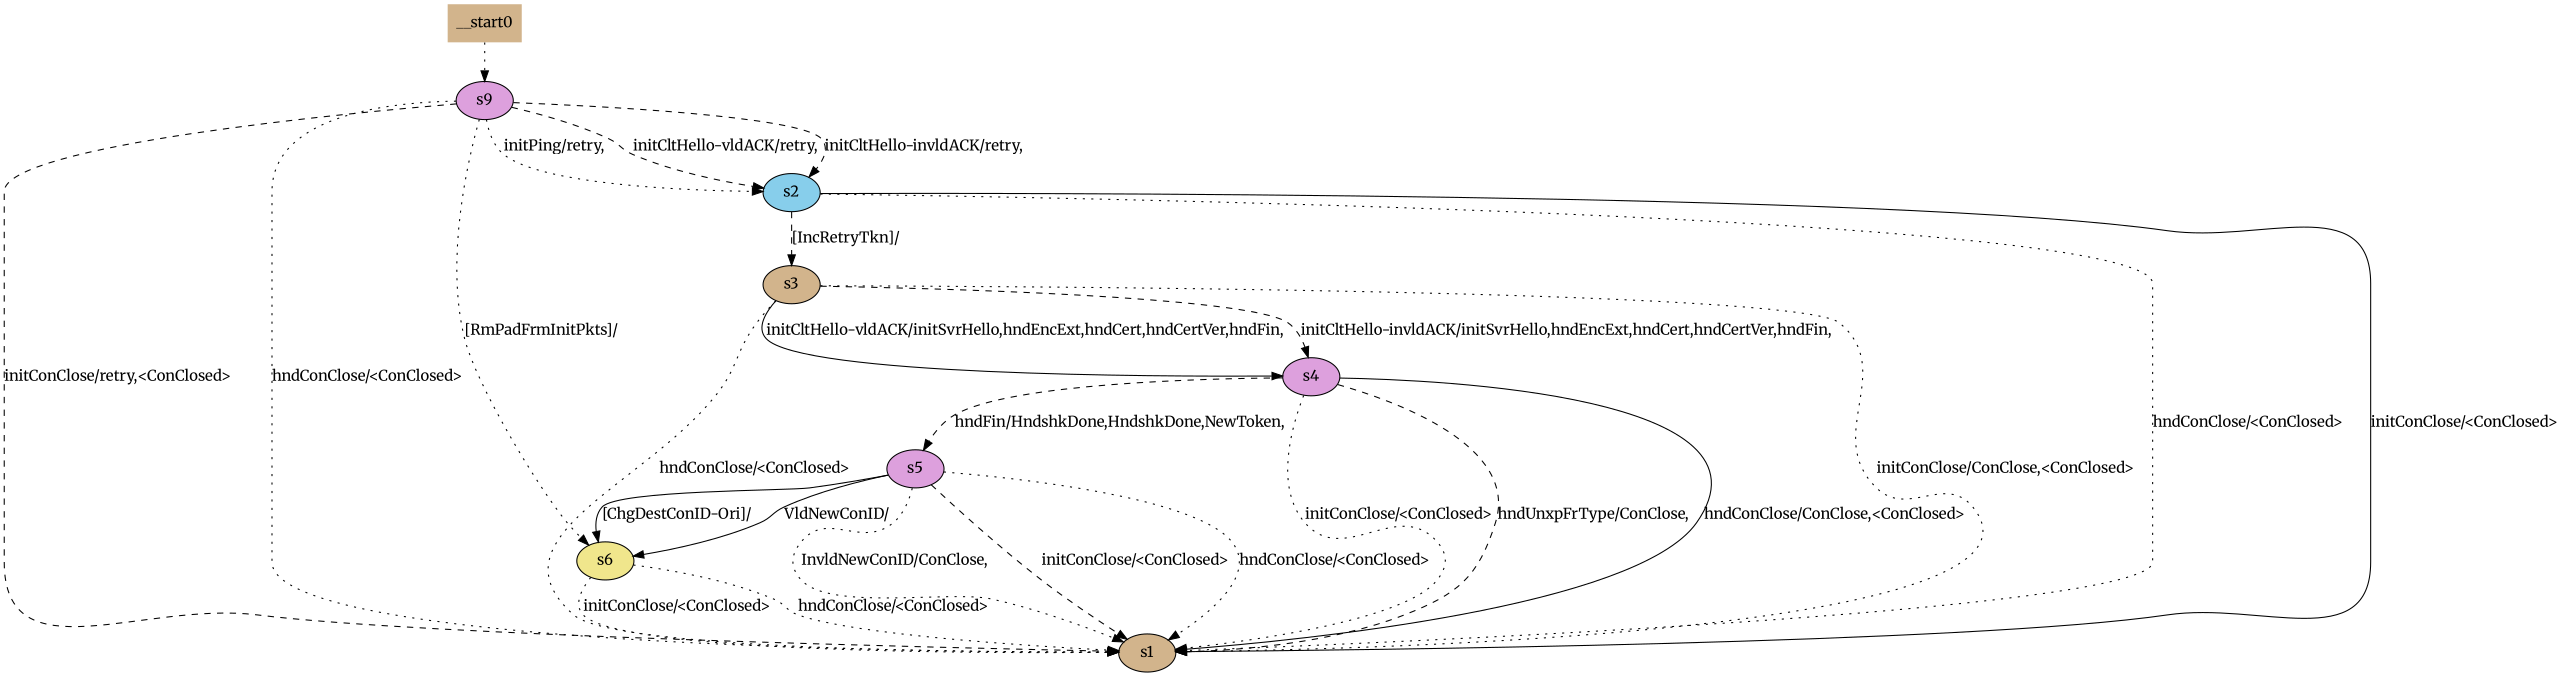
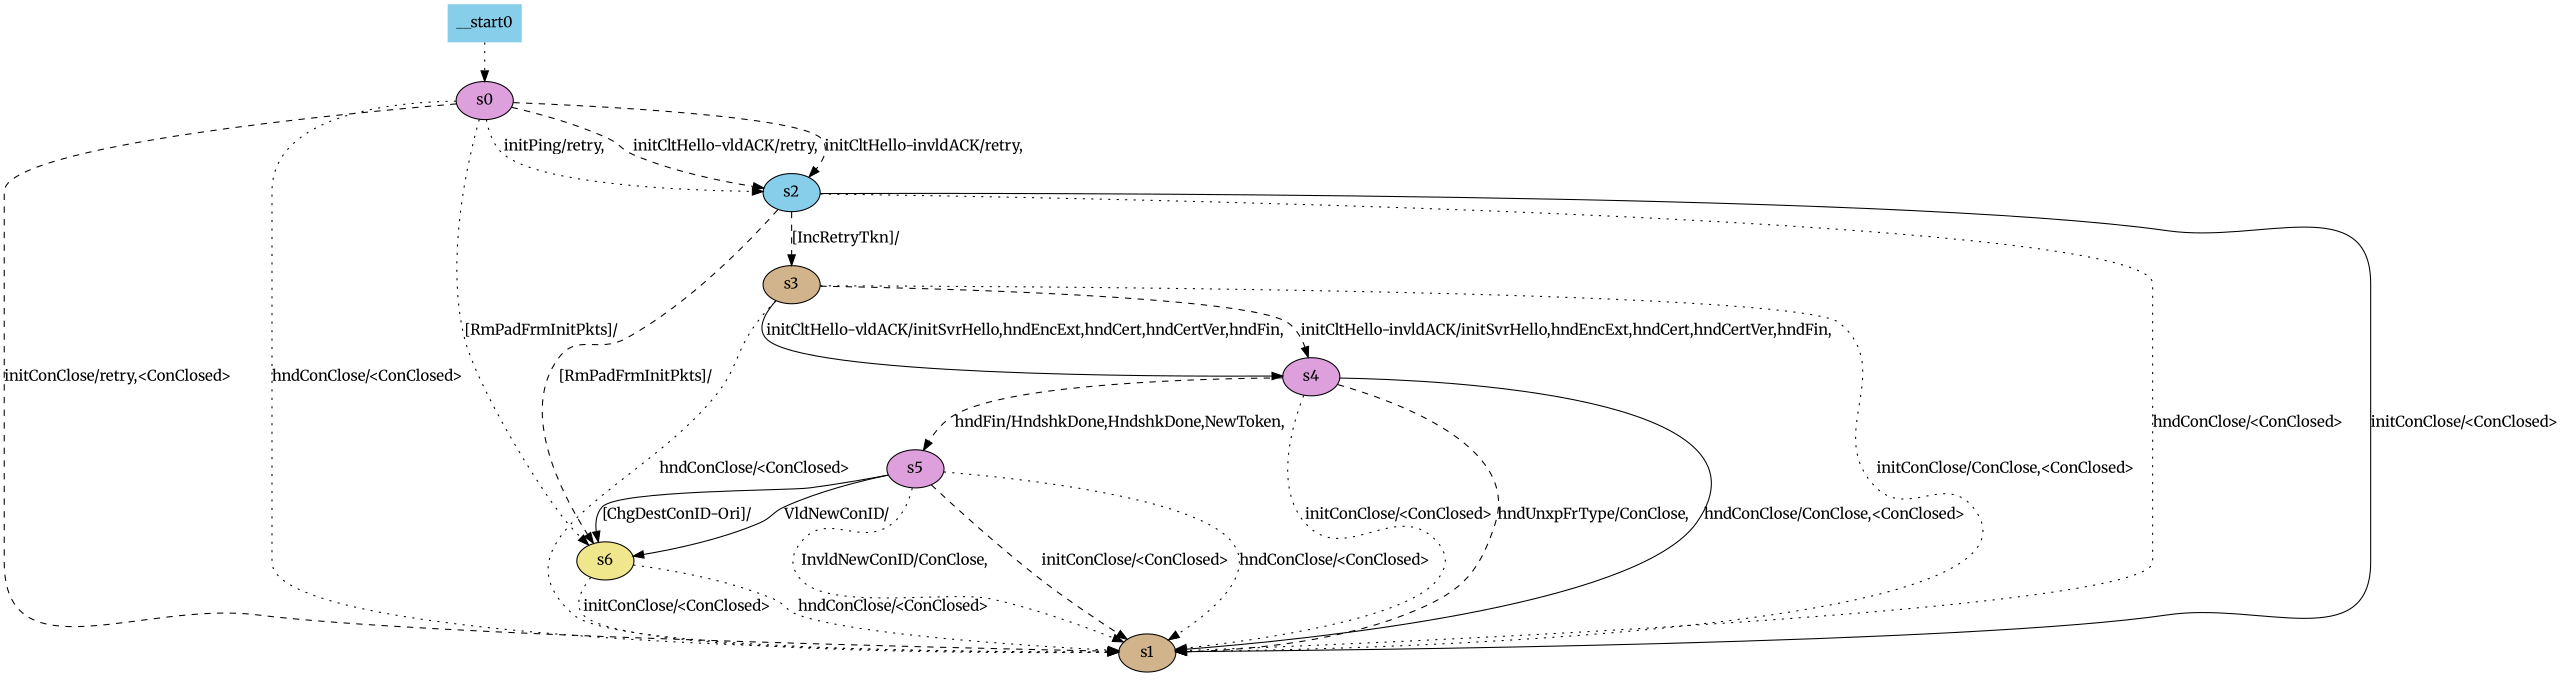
(485, 23) -> (485, 23)
(485, 101) -> (485, 101)
none -> (596, 345)
